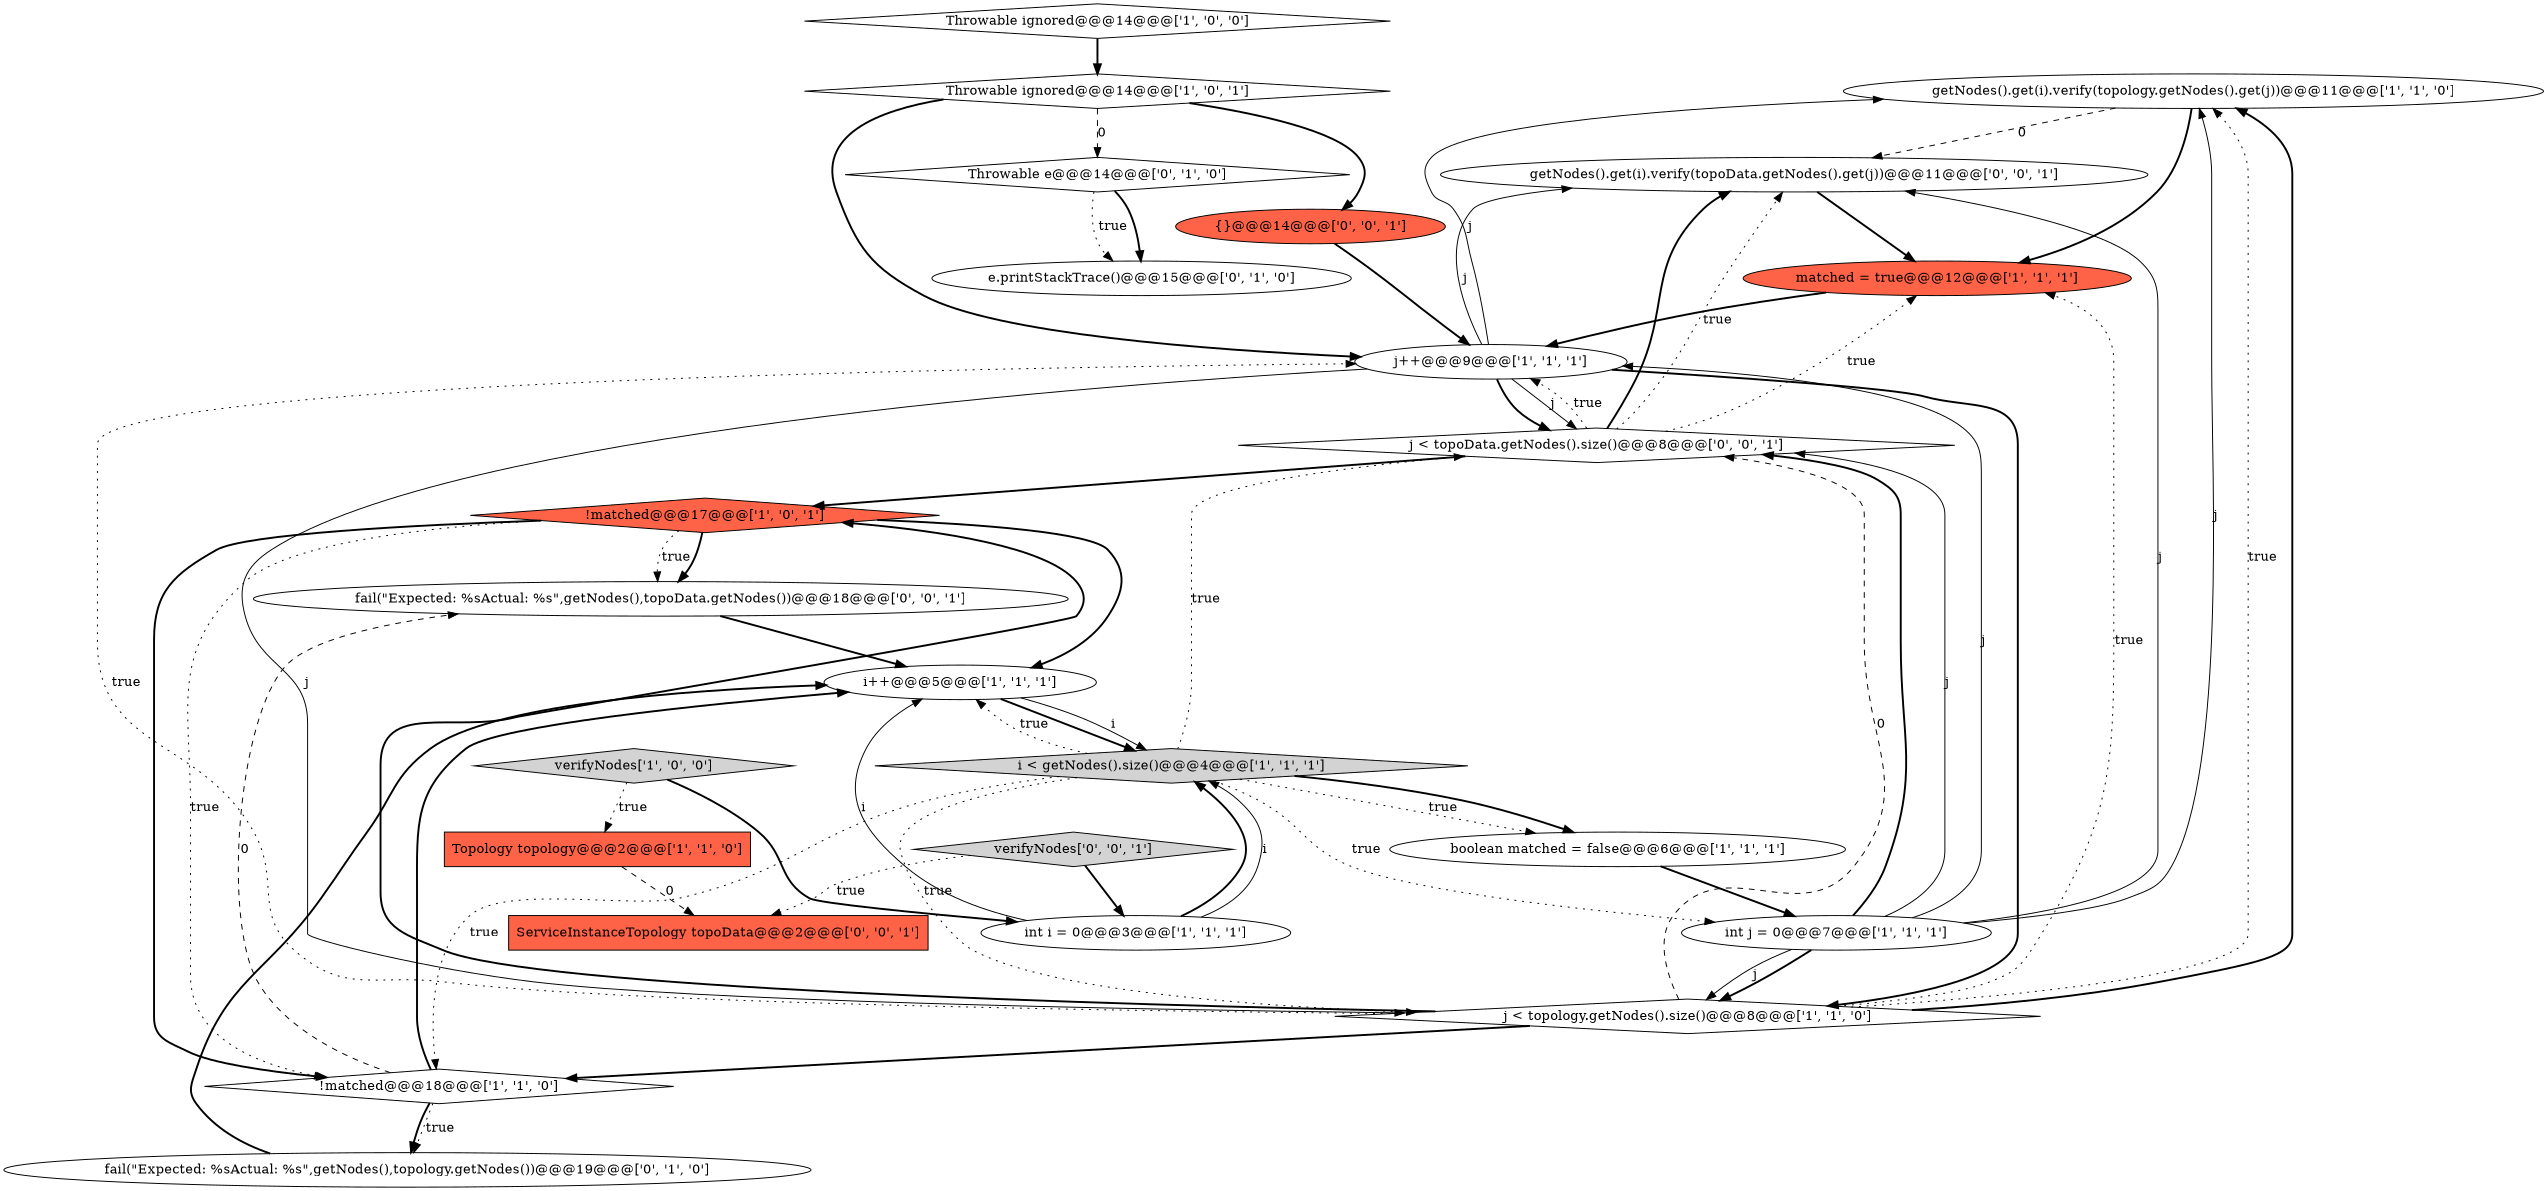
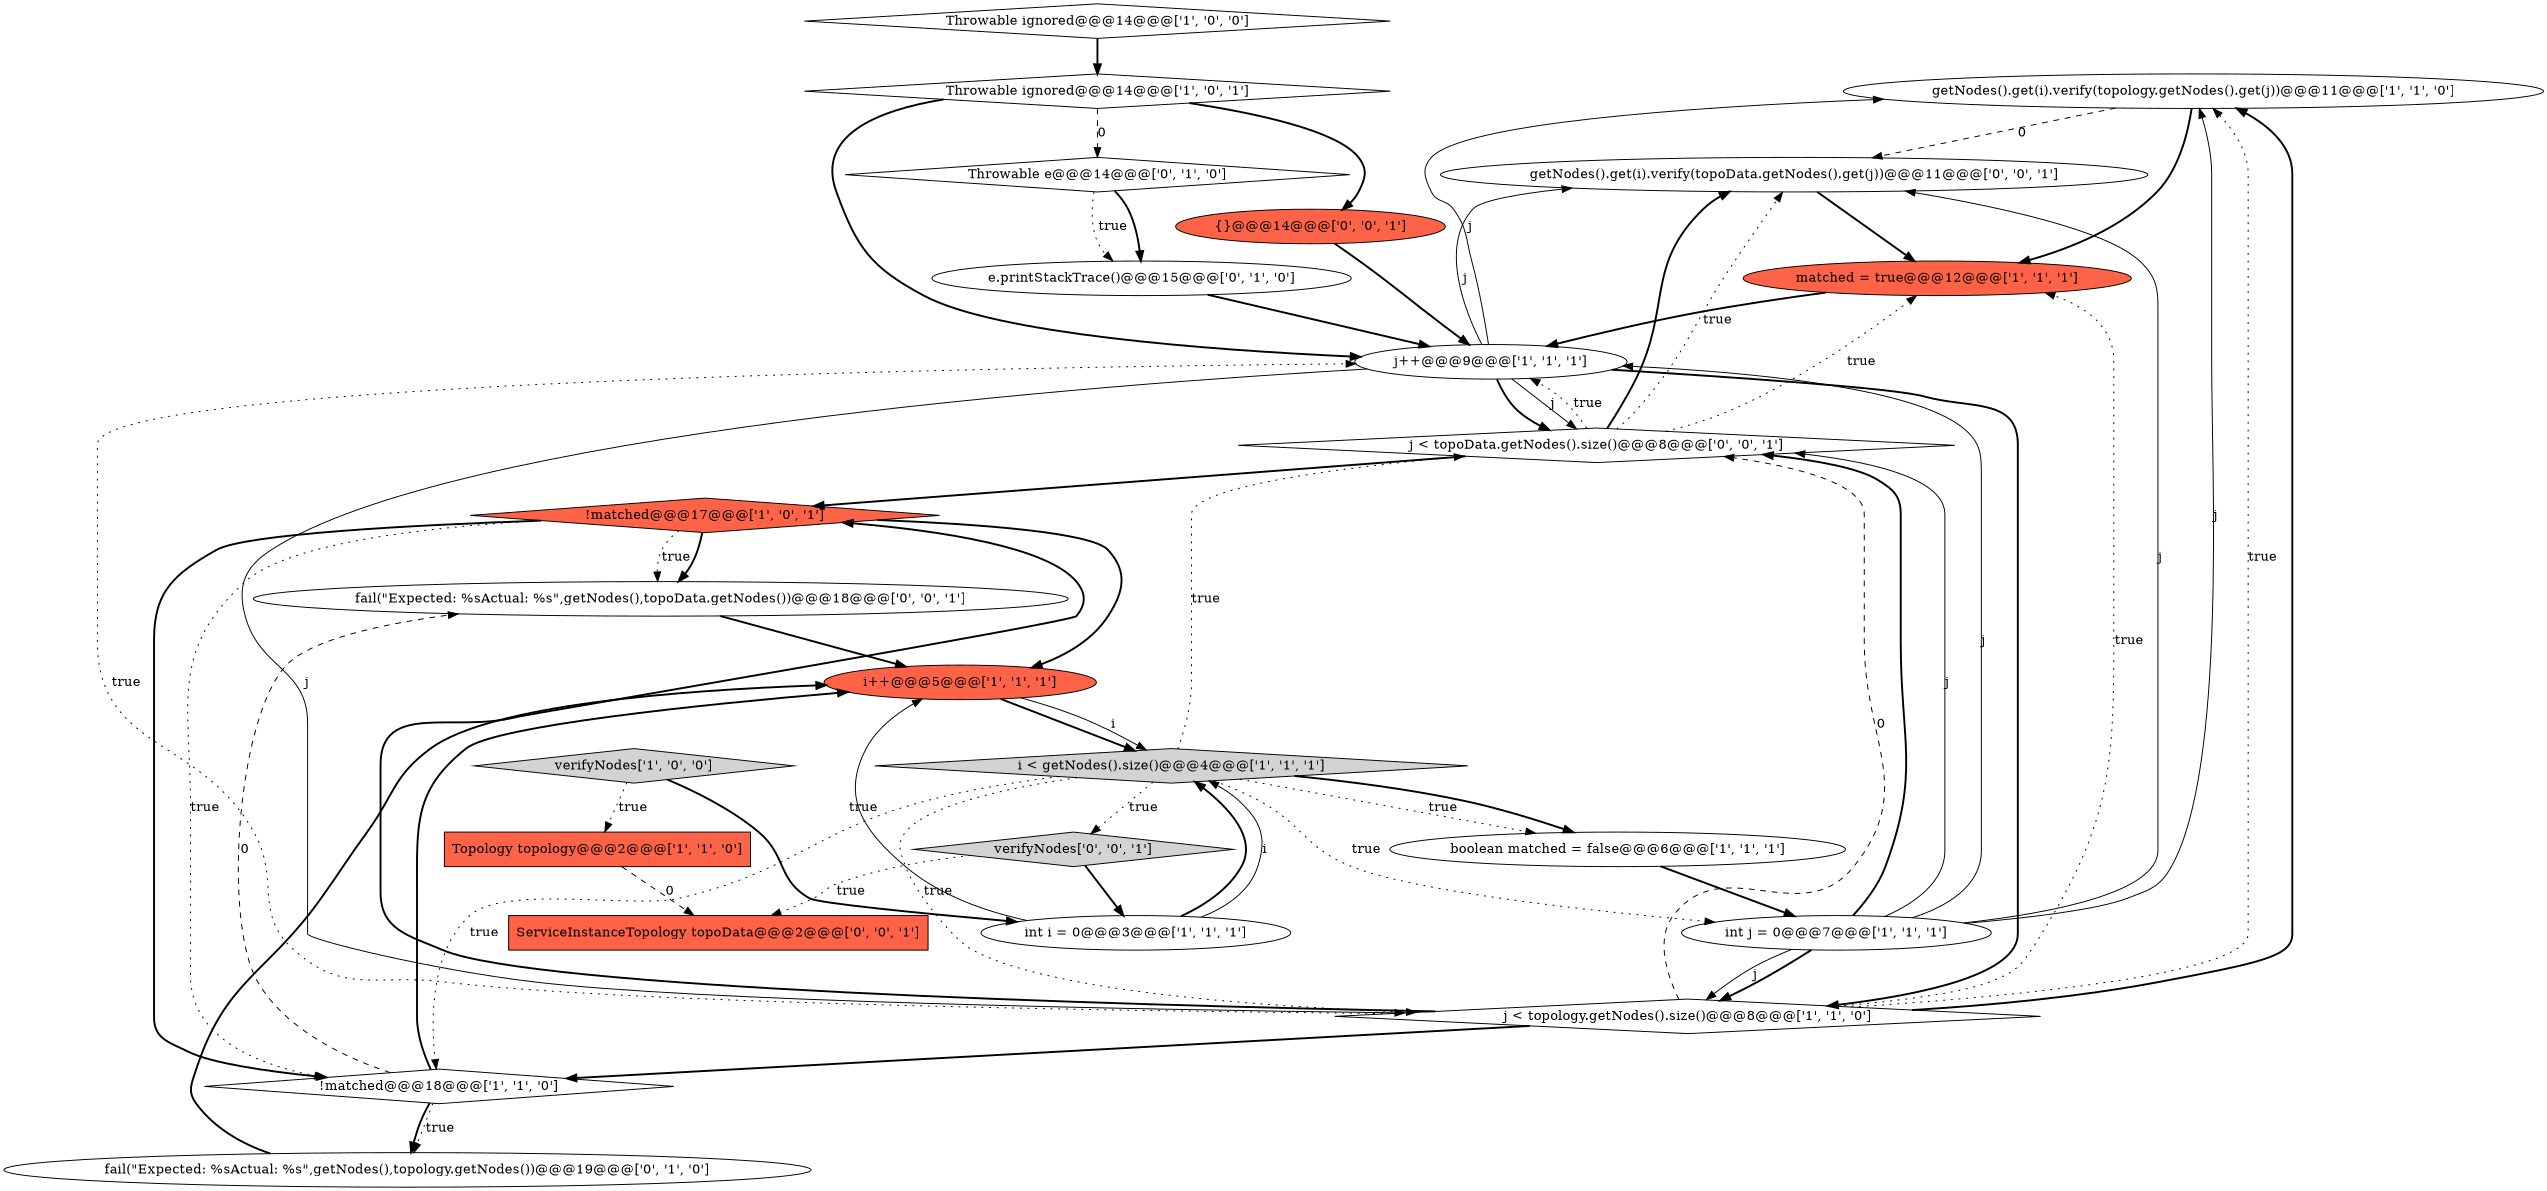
none -> (1313, 319)
(960, 682) -> (960, 682)
(1032, 737) -> (1126, 805)
(864, 808) -> (864, 808)
